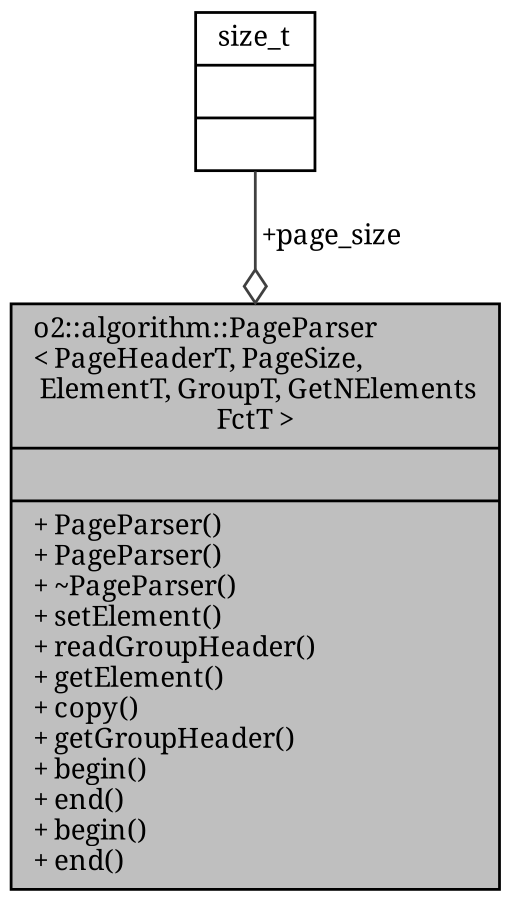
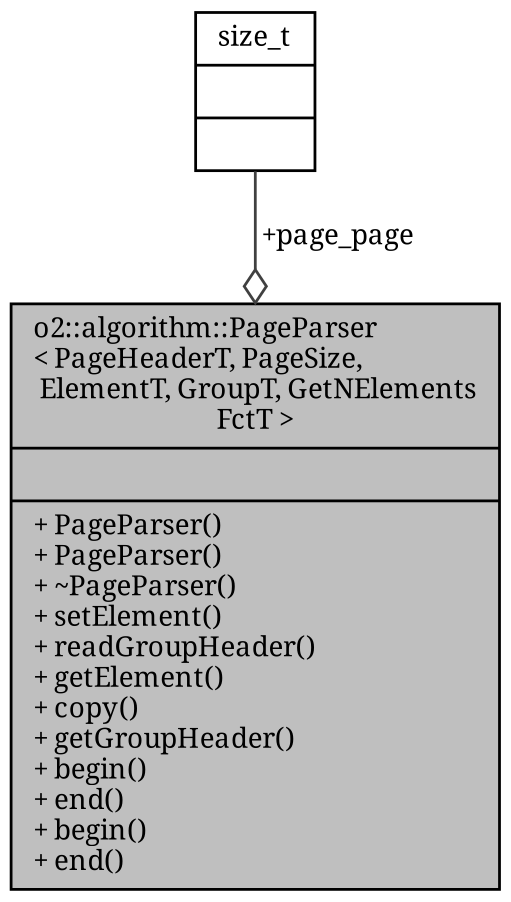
(329, 237) -> (336, 237)
